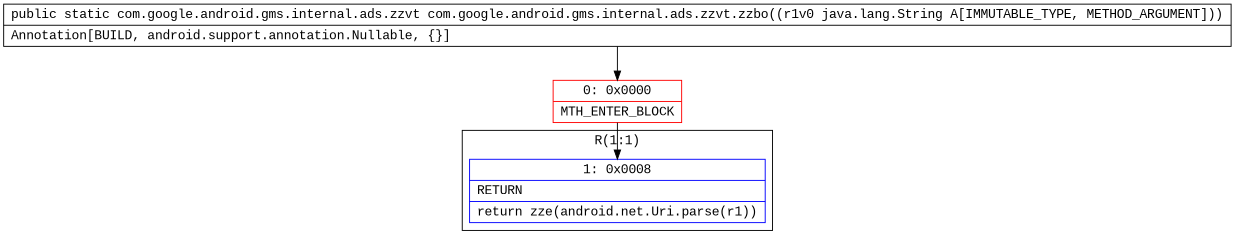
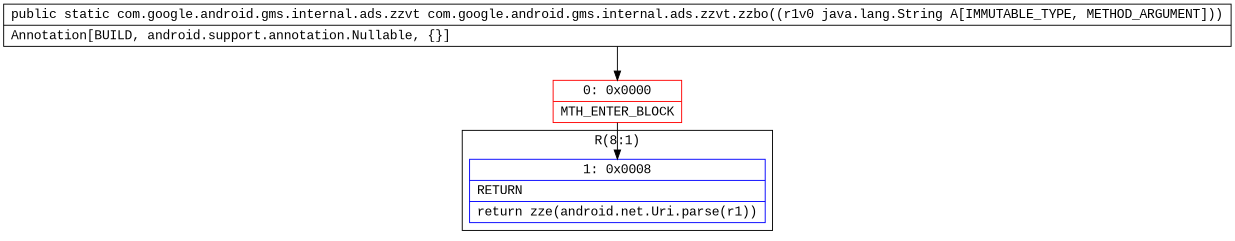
(617, 141) -> (617, 141)
